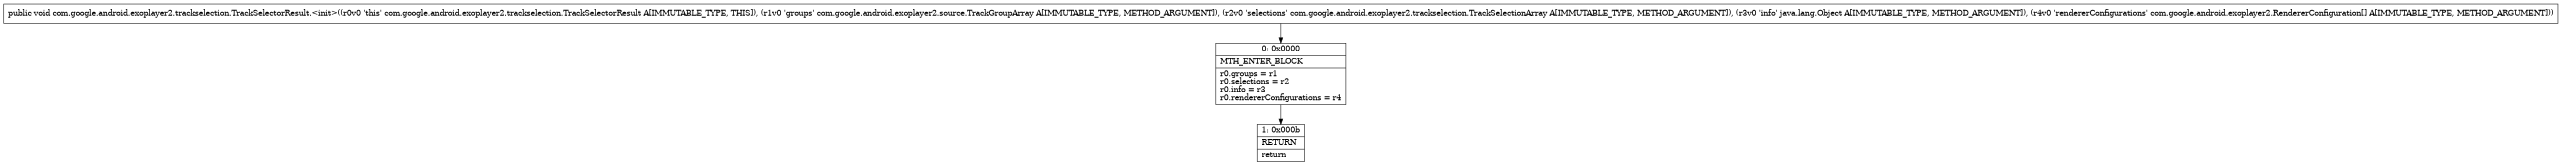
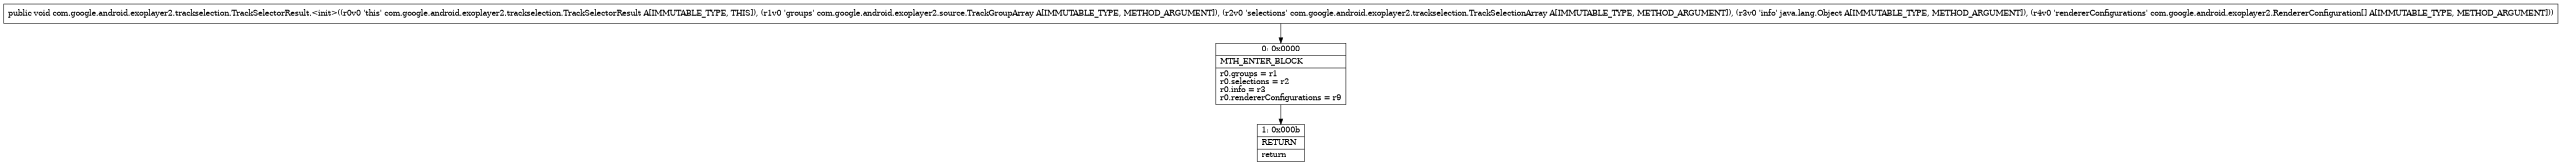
(1281, 98) -> (1281, 98)
